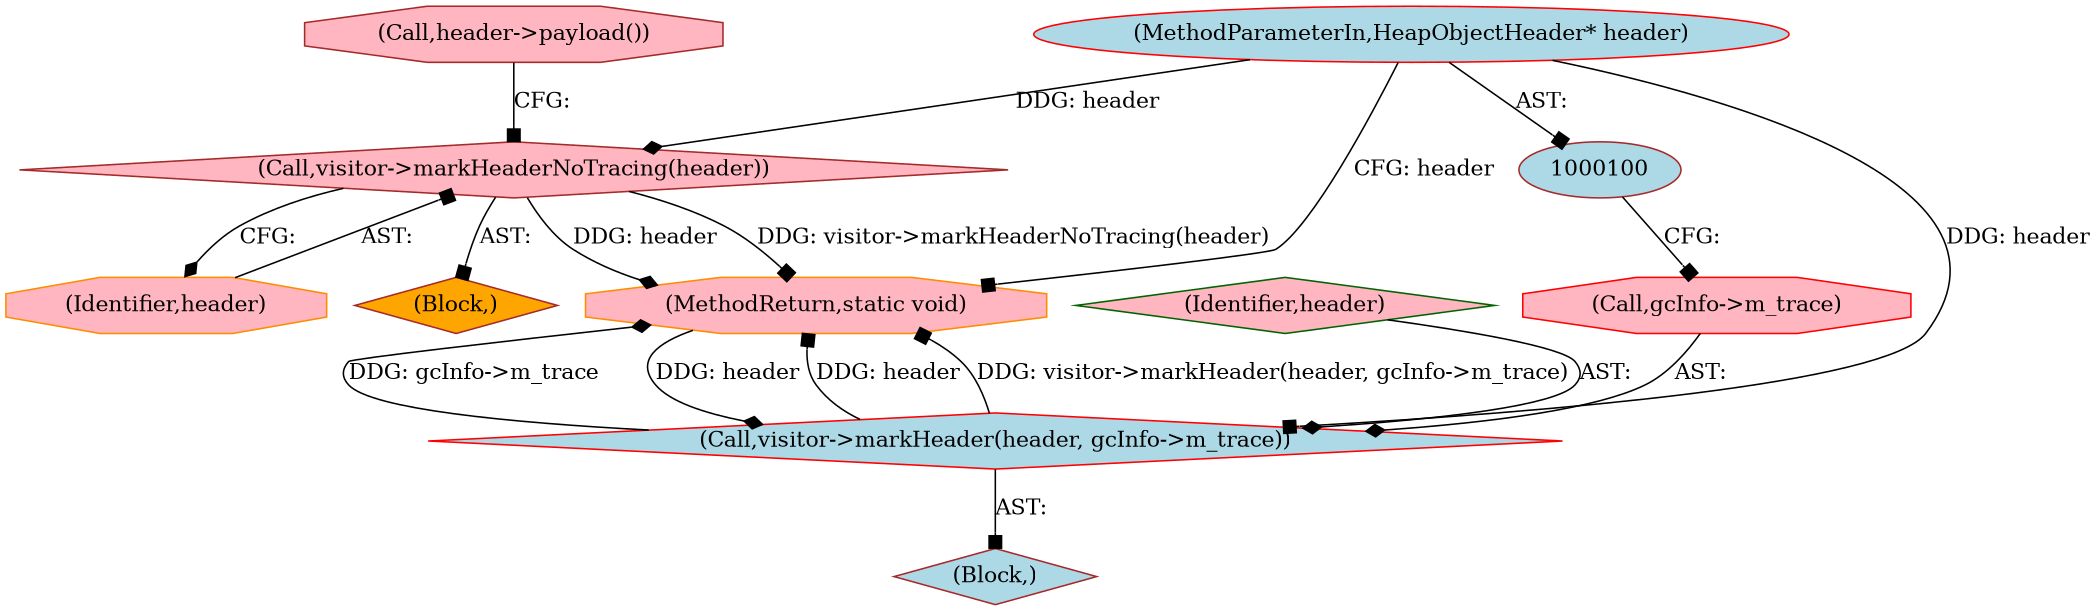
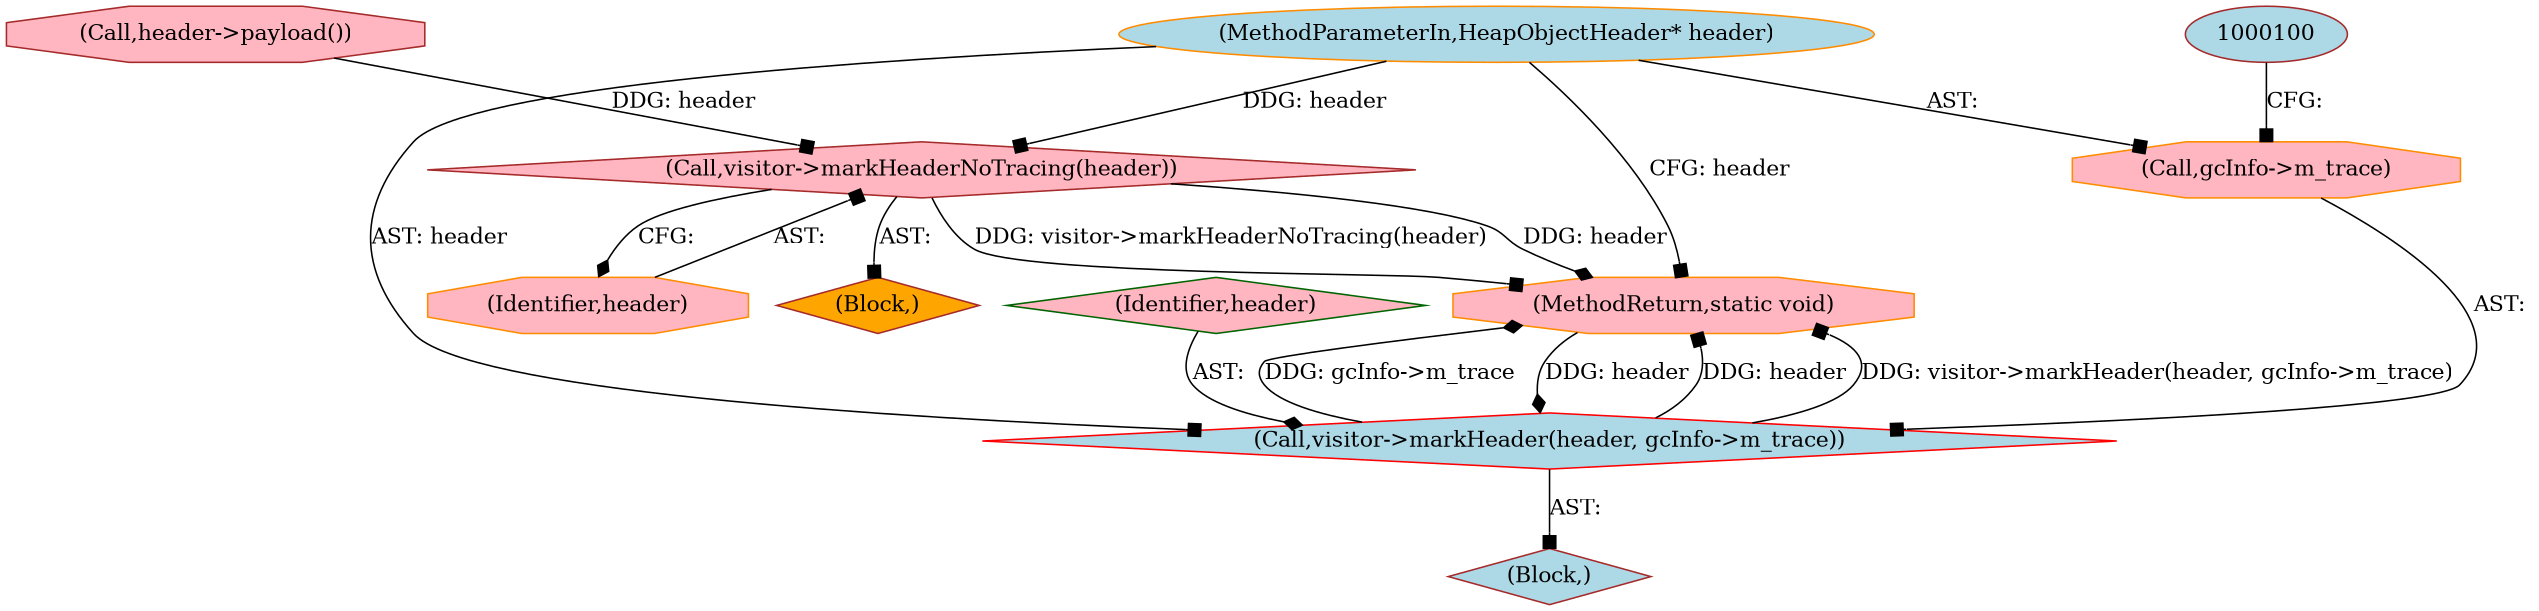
(1411, 34) -> (1497, 34)
(1501, 99) -> (1884, 103)
(546, 102) -> (684, 102)
(956, 103) -> (1208, 102)
(2018, 238) -> (440, 238)
(1717, 305) -> (2266, 170)
(1637, 388) -> (2317, 408)
